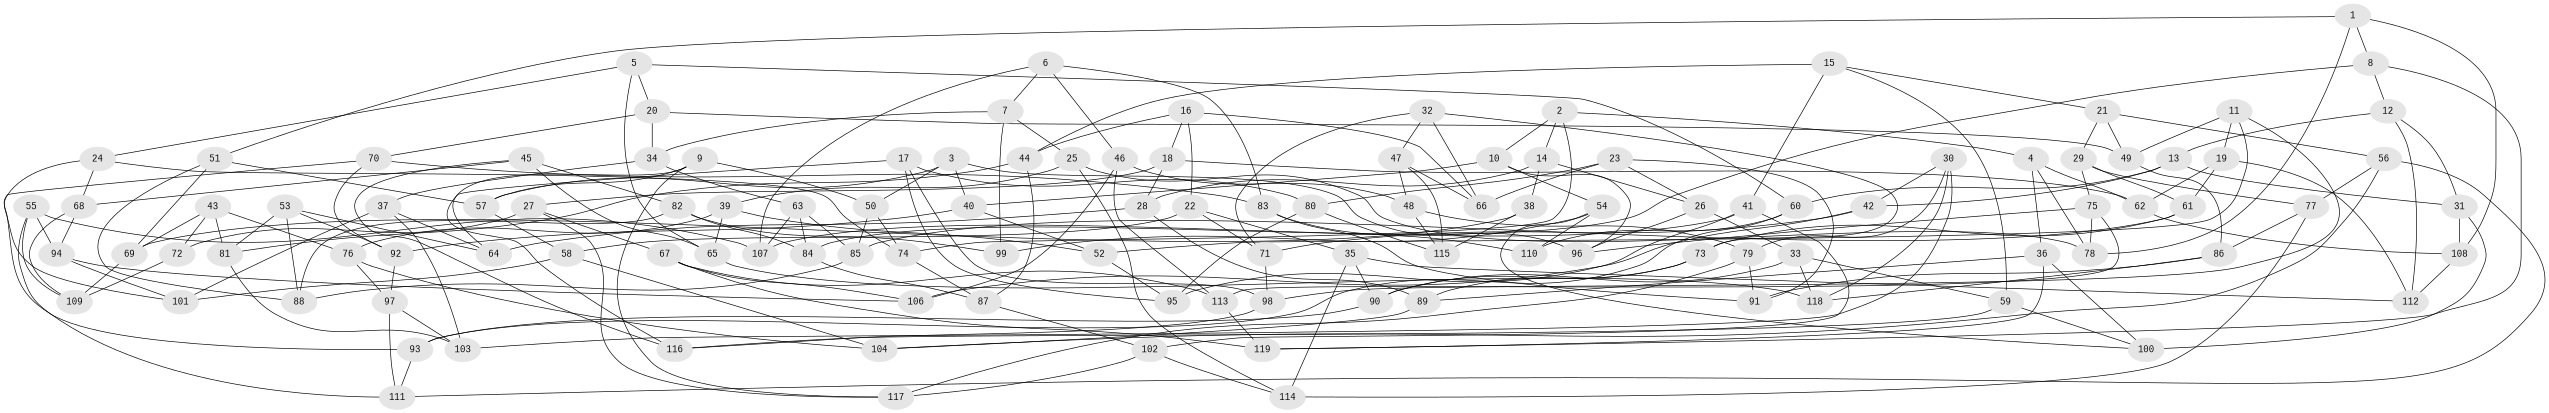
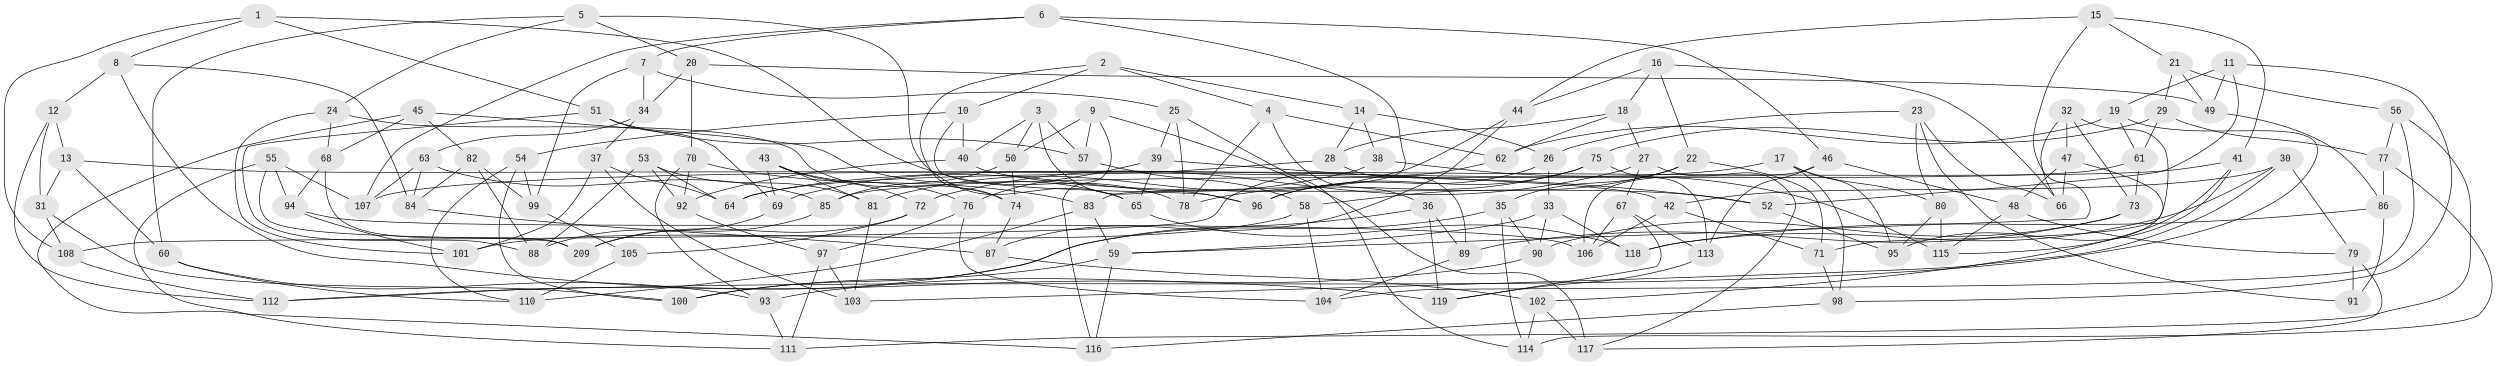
none -> (629, 254)
(1455, 274) -> (1102, 231)
(75, 302) -> (582, 254)
